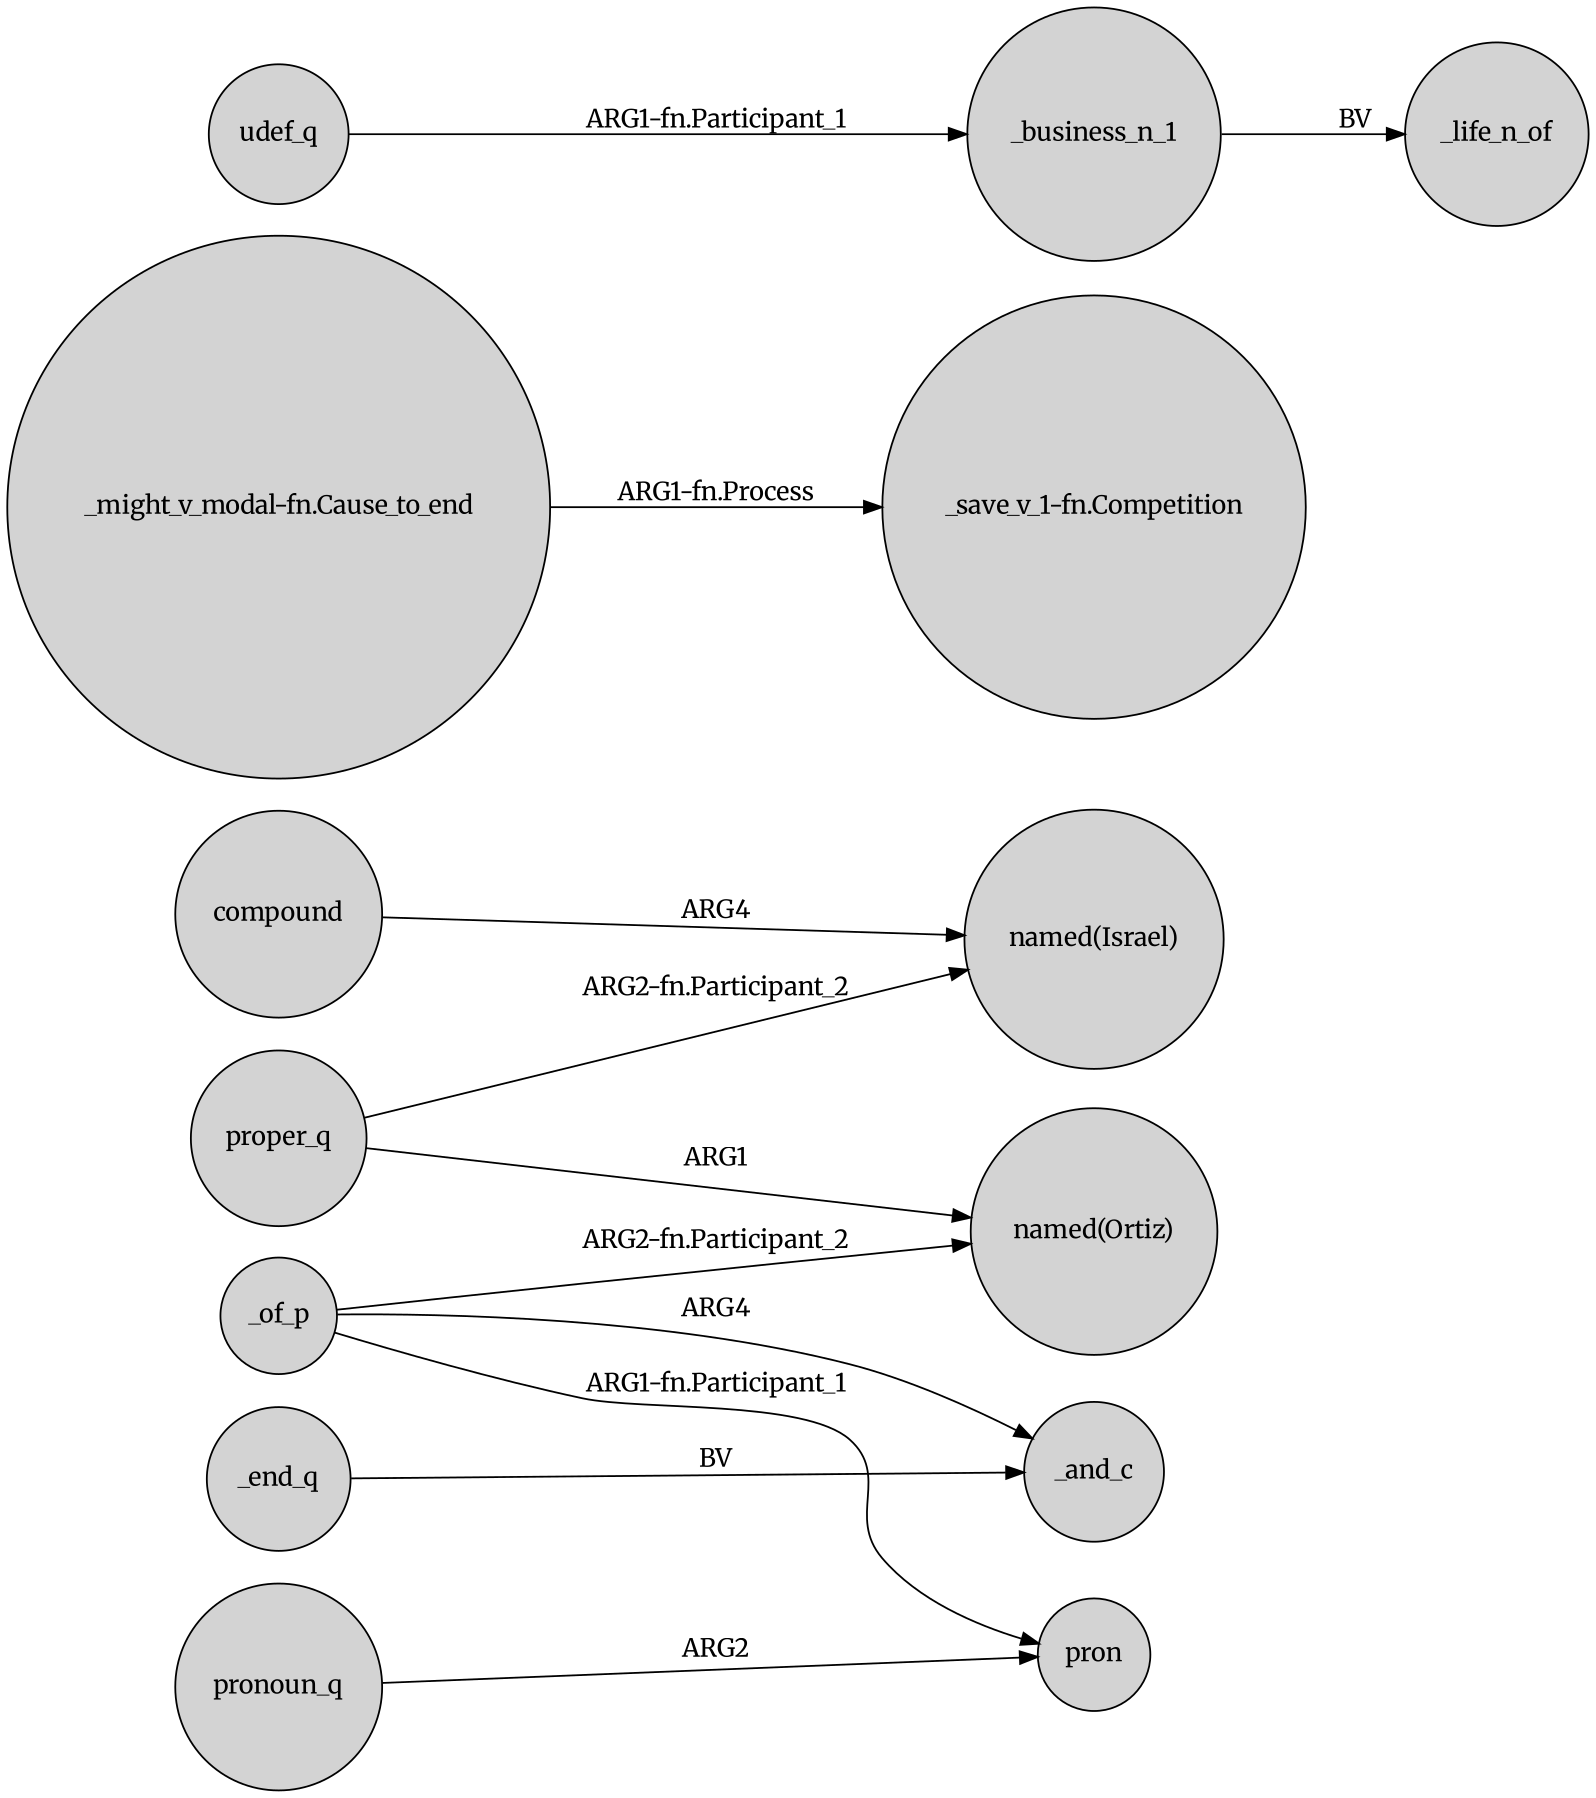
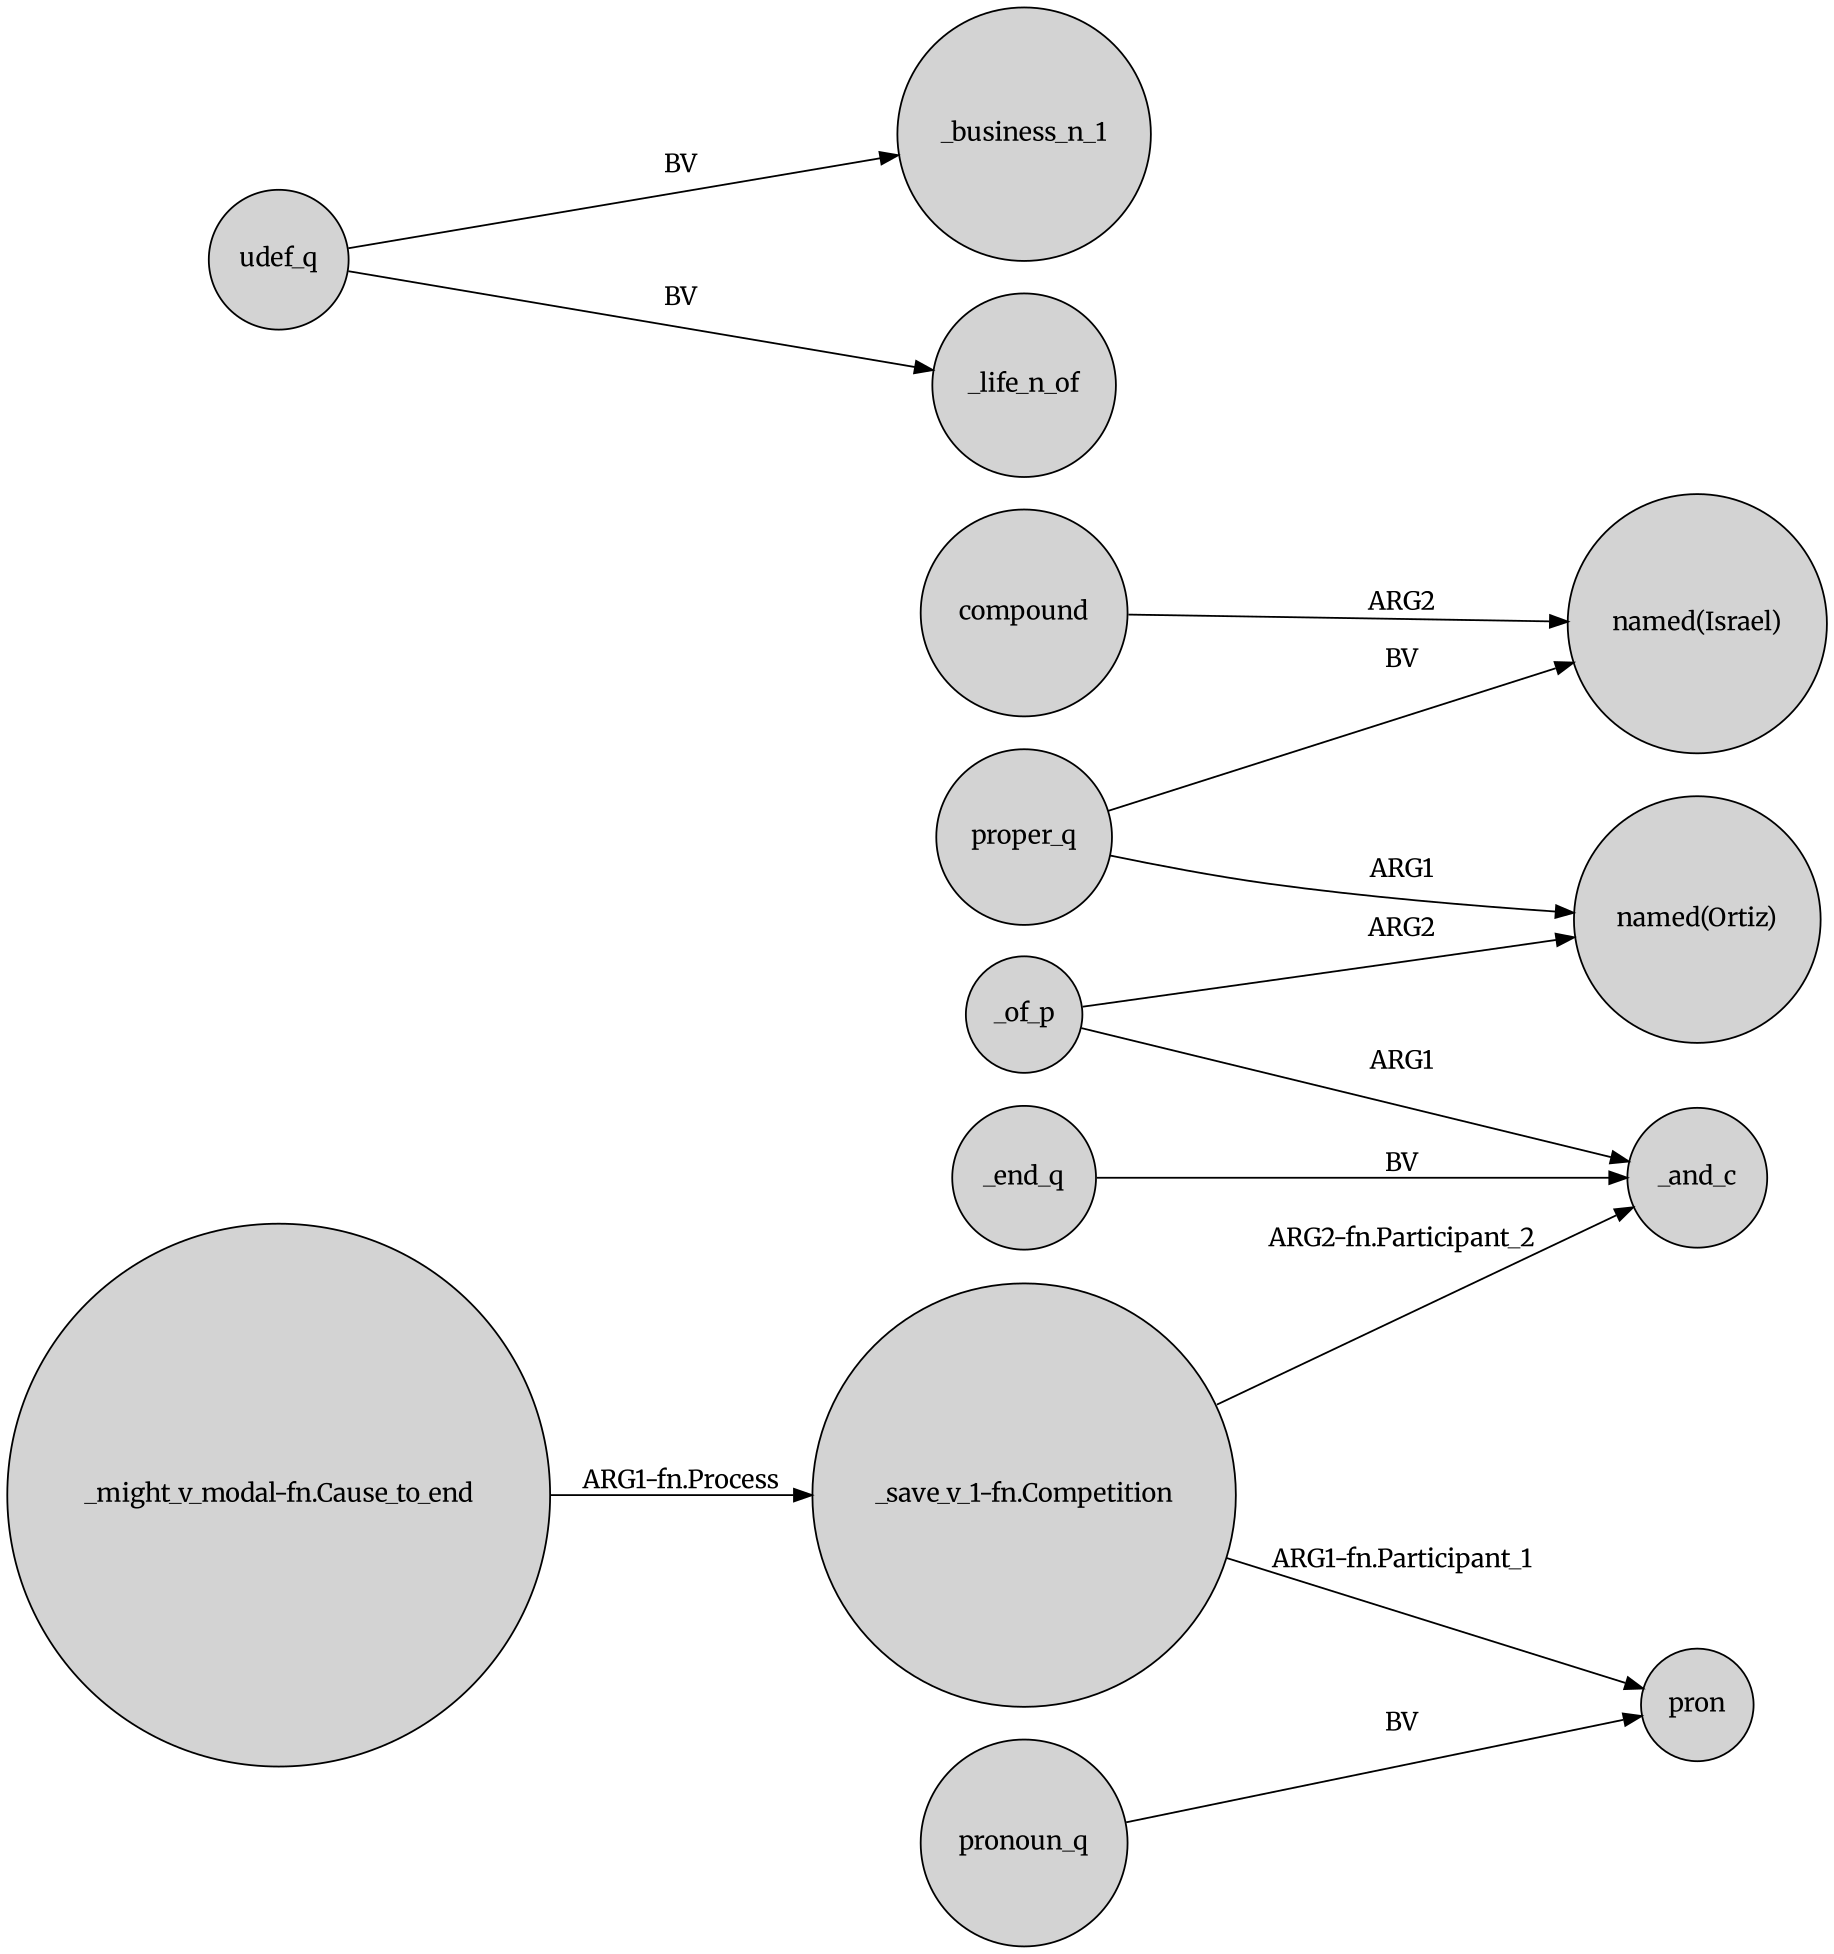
(716, 121) -> (681, 166)
(1304, 134) -> (632, 319)
(716, 911) -> (1402, 603)
(716, 989) -> (1402, 660)
(716, 1241) -> (1402, 929)
(716, 1310) -> (1402, 1062)
none -> (1417, 1310)
(736, 1410) -> (1426, 1621)
(716, 1650) -> (1402, 1724)
